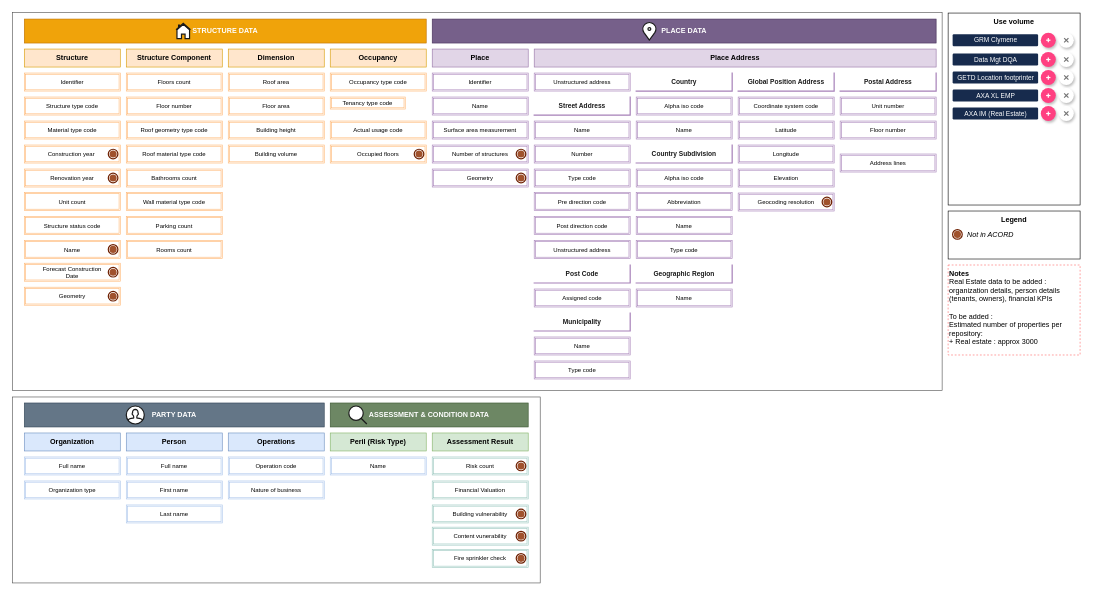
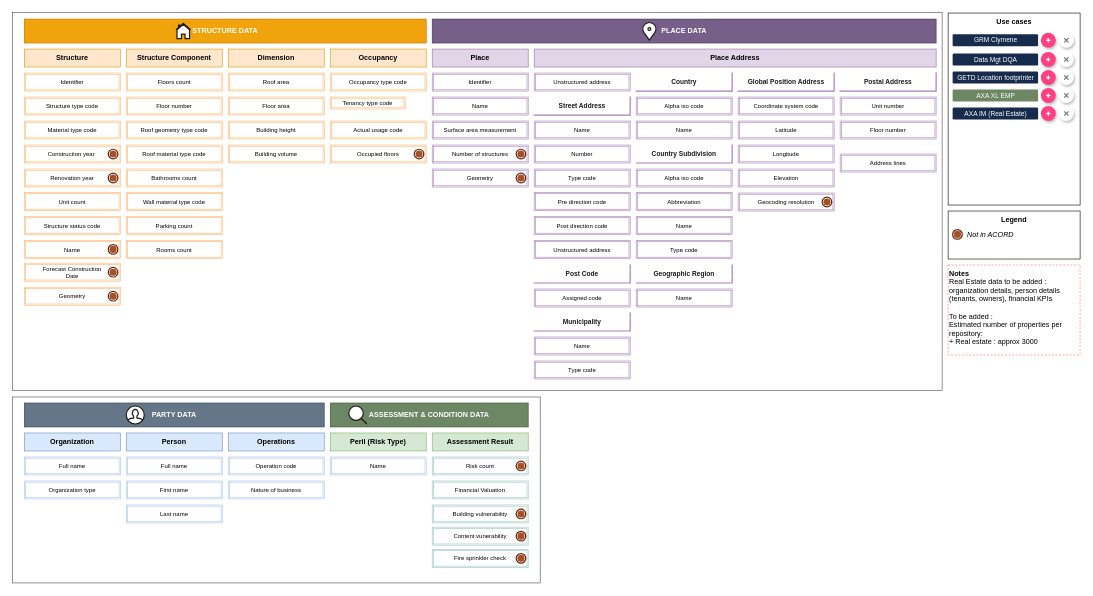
(1014, 21) -> (1014, 21)
(996, 95) -> (996, 95)
